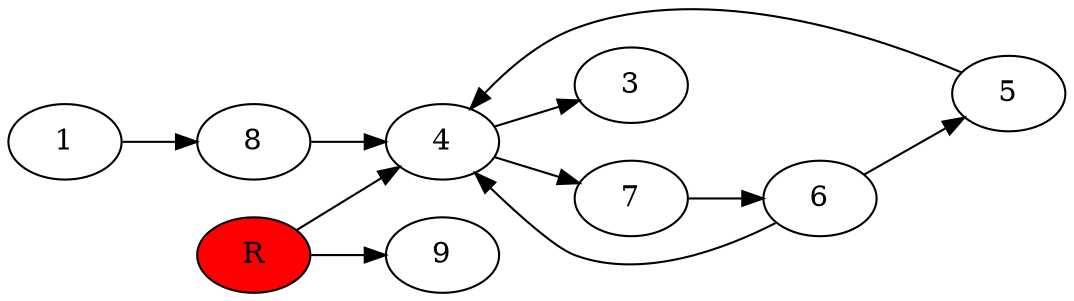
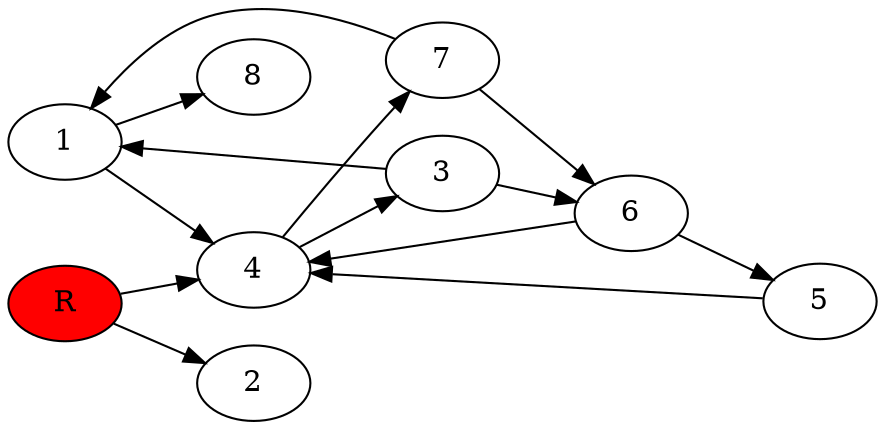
none -> (239, 11)
(338, 142) -> (150, 200)
none -> (264, 159)
none -> (526, 191)
(443, 255) -> (254, 383)
